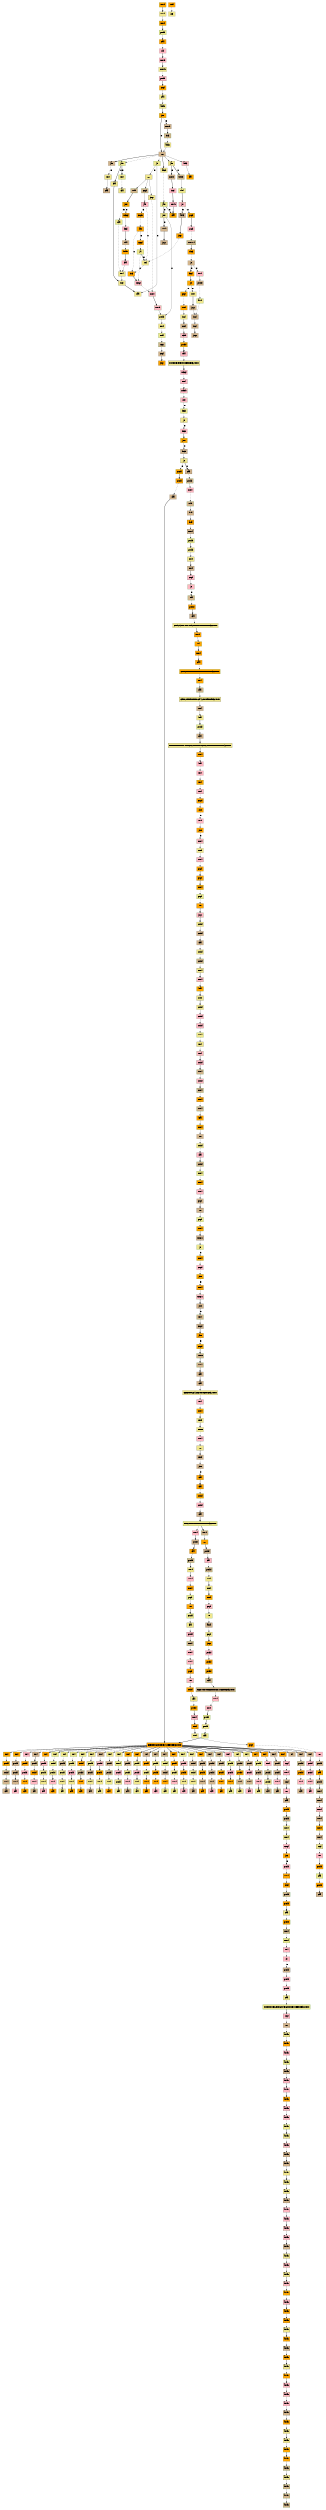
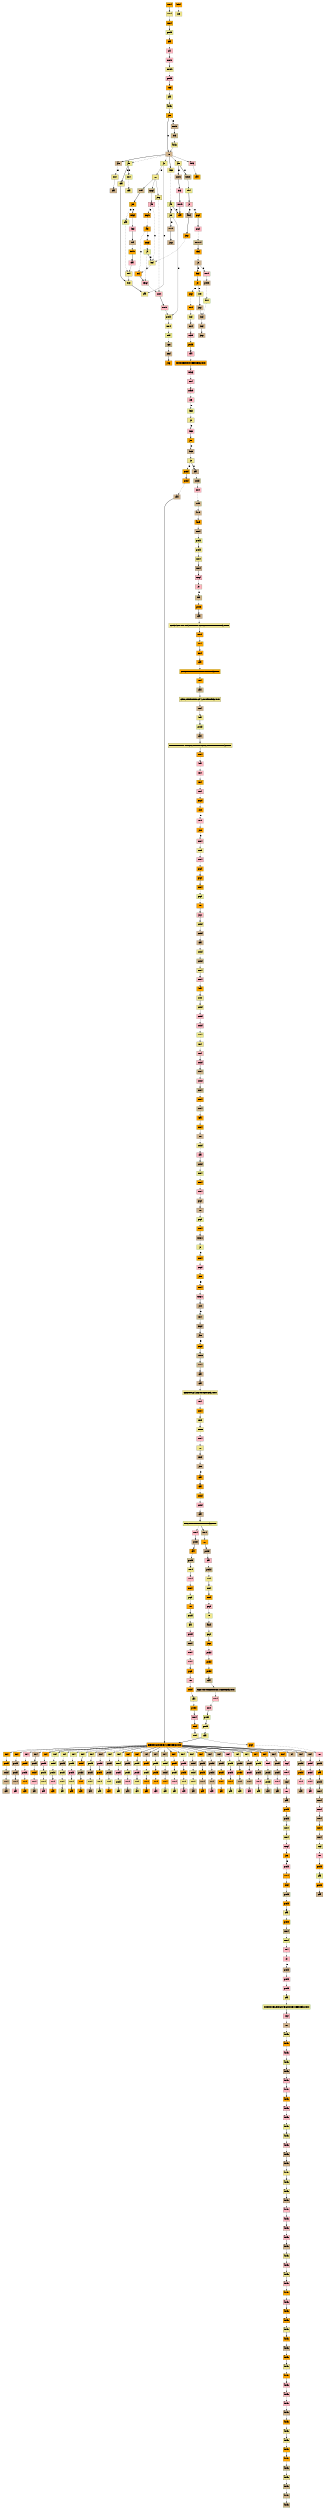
(184, 363) -> (191, 363)
(195, 625) -> (199, 625)
(200, 1336) -> (200, 1336)
